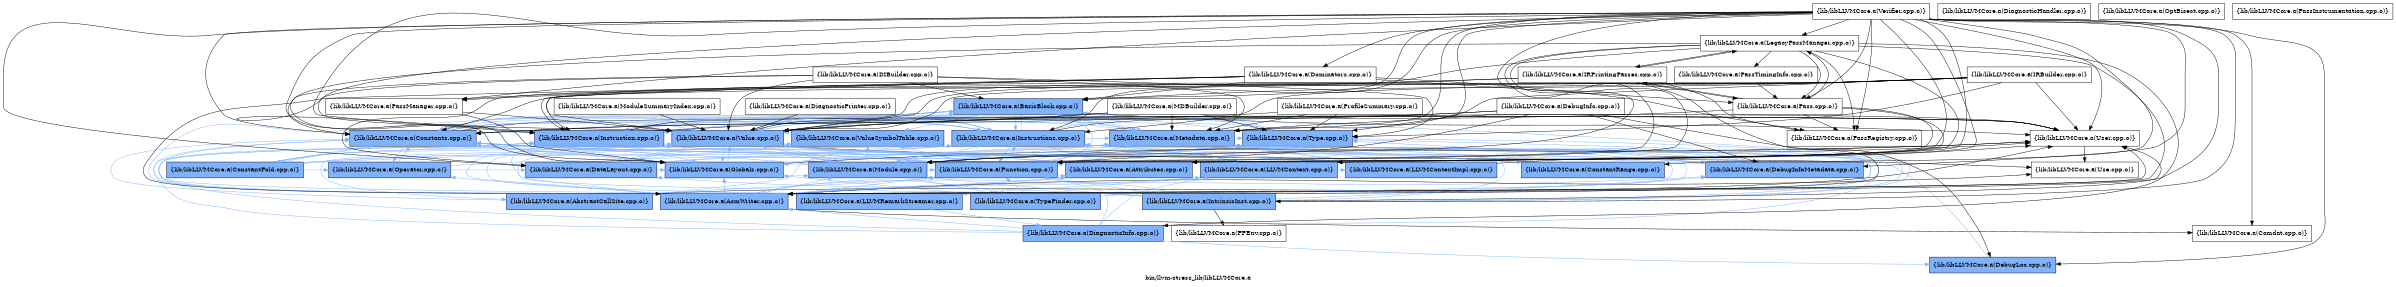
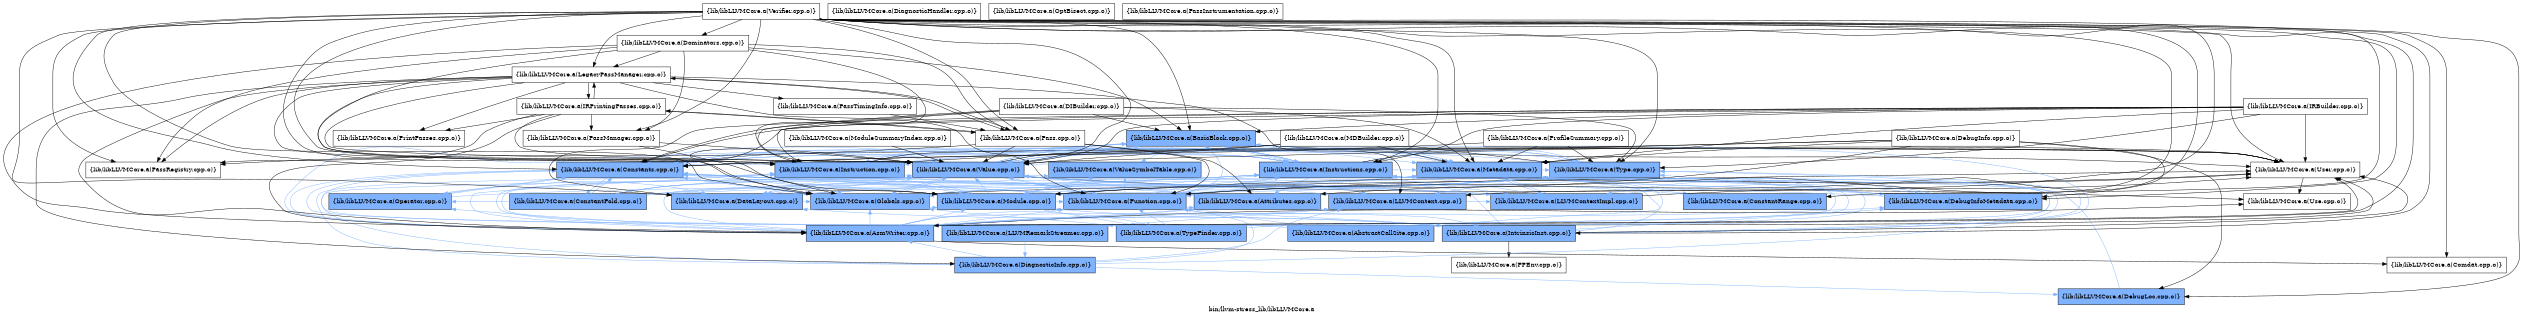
none -> (639, 58)
(820, 107) -> none
none -> (399, 138)
